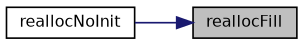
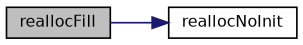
(156, 23) -> (131, 23)
